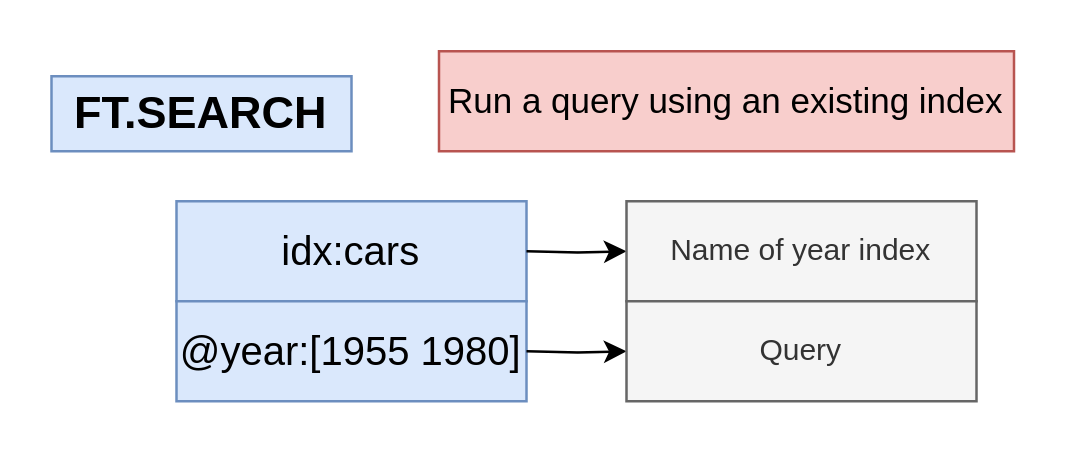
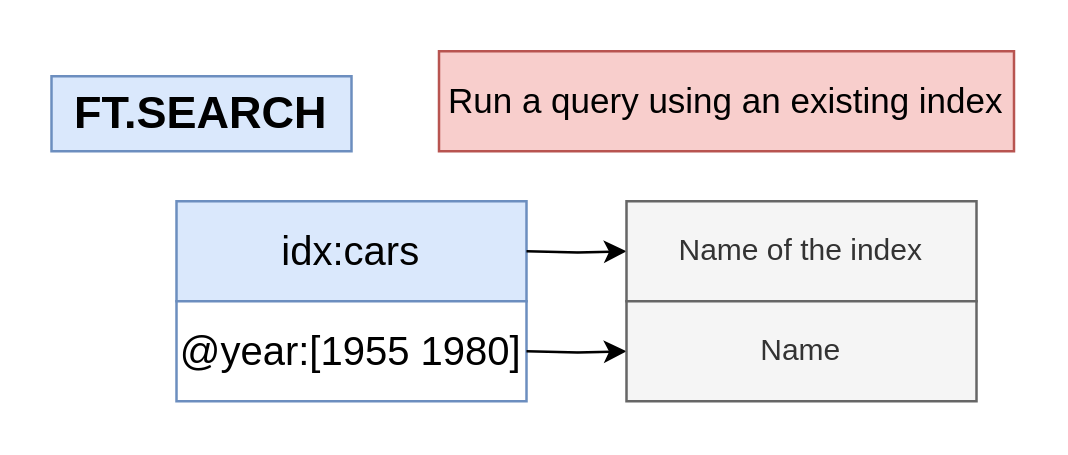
(801, 251) -> (801, 251)
(351, 351) -> (351, 351)
(801, 351) -> (801, 351)
